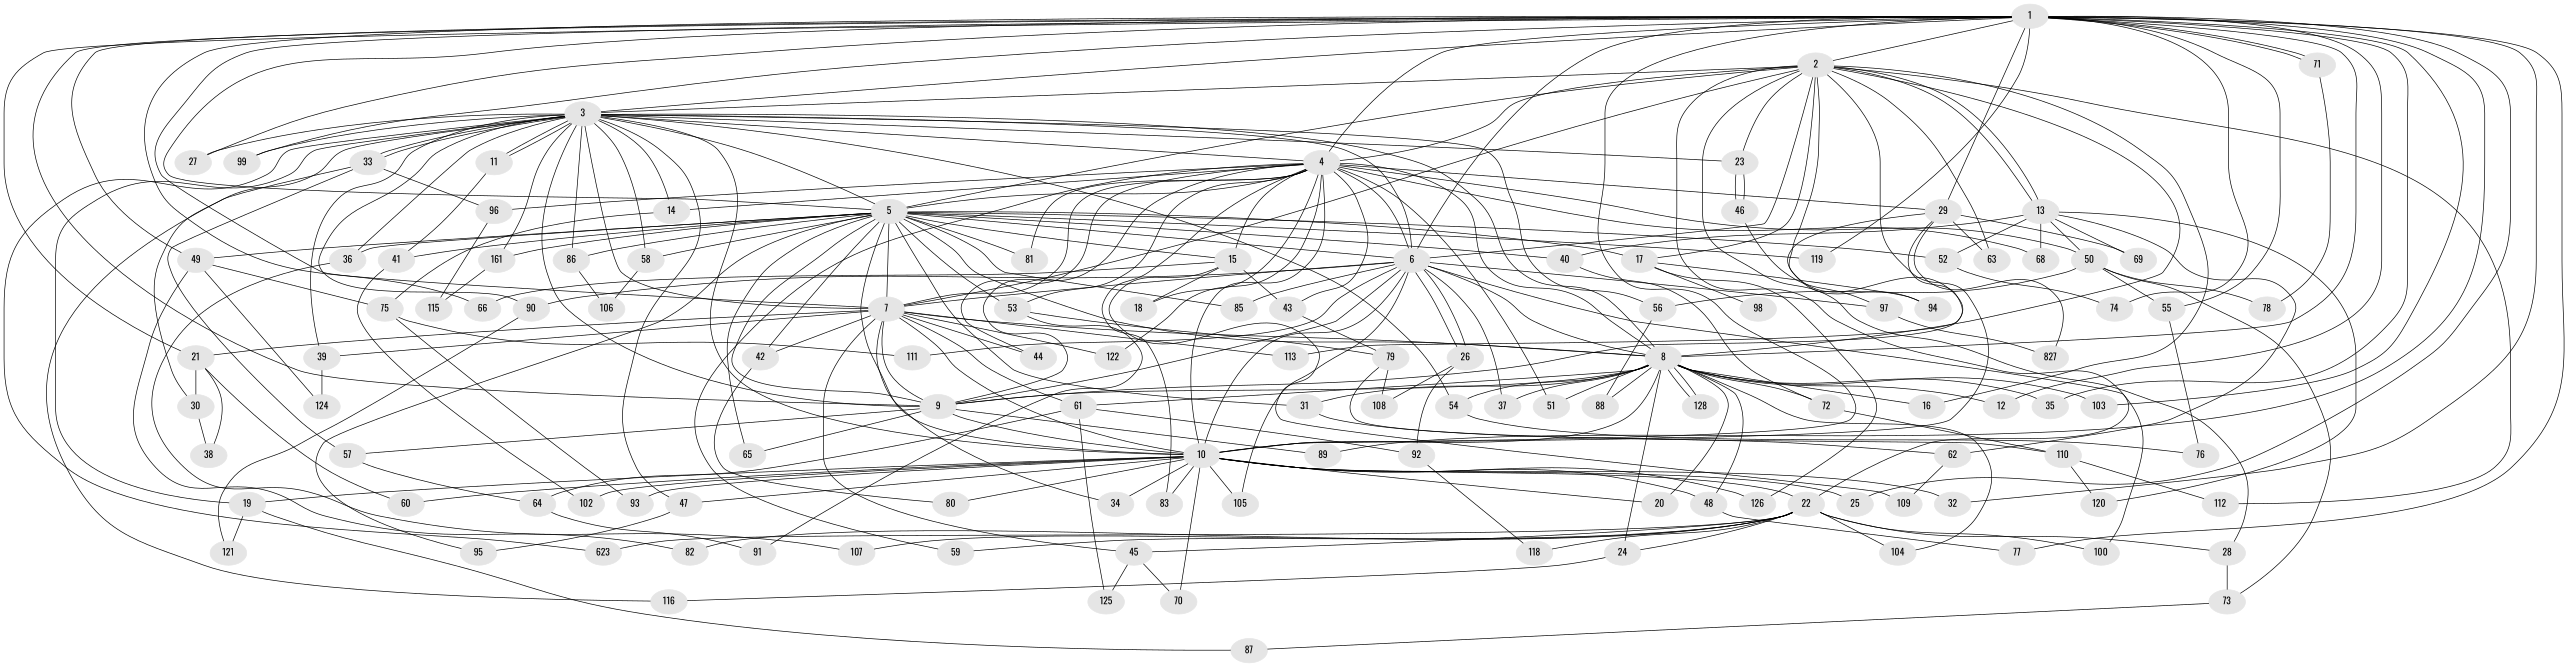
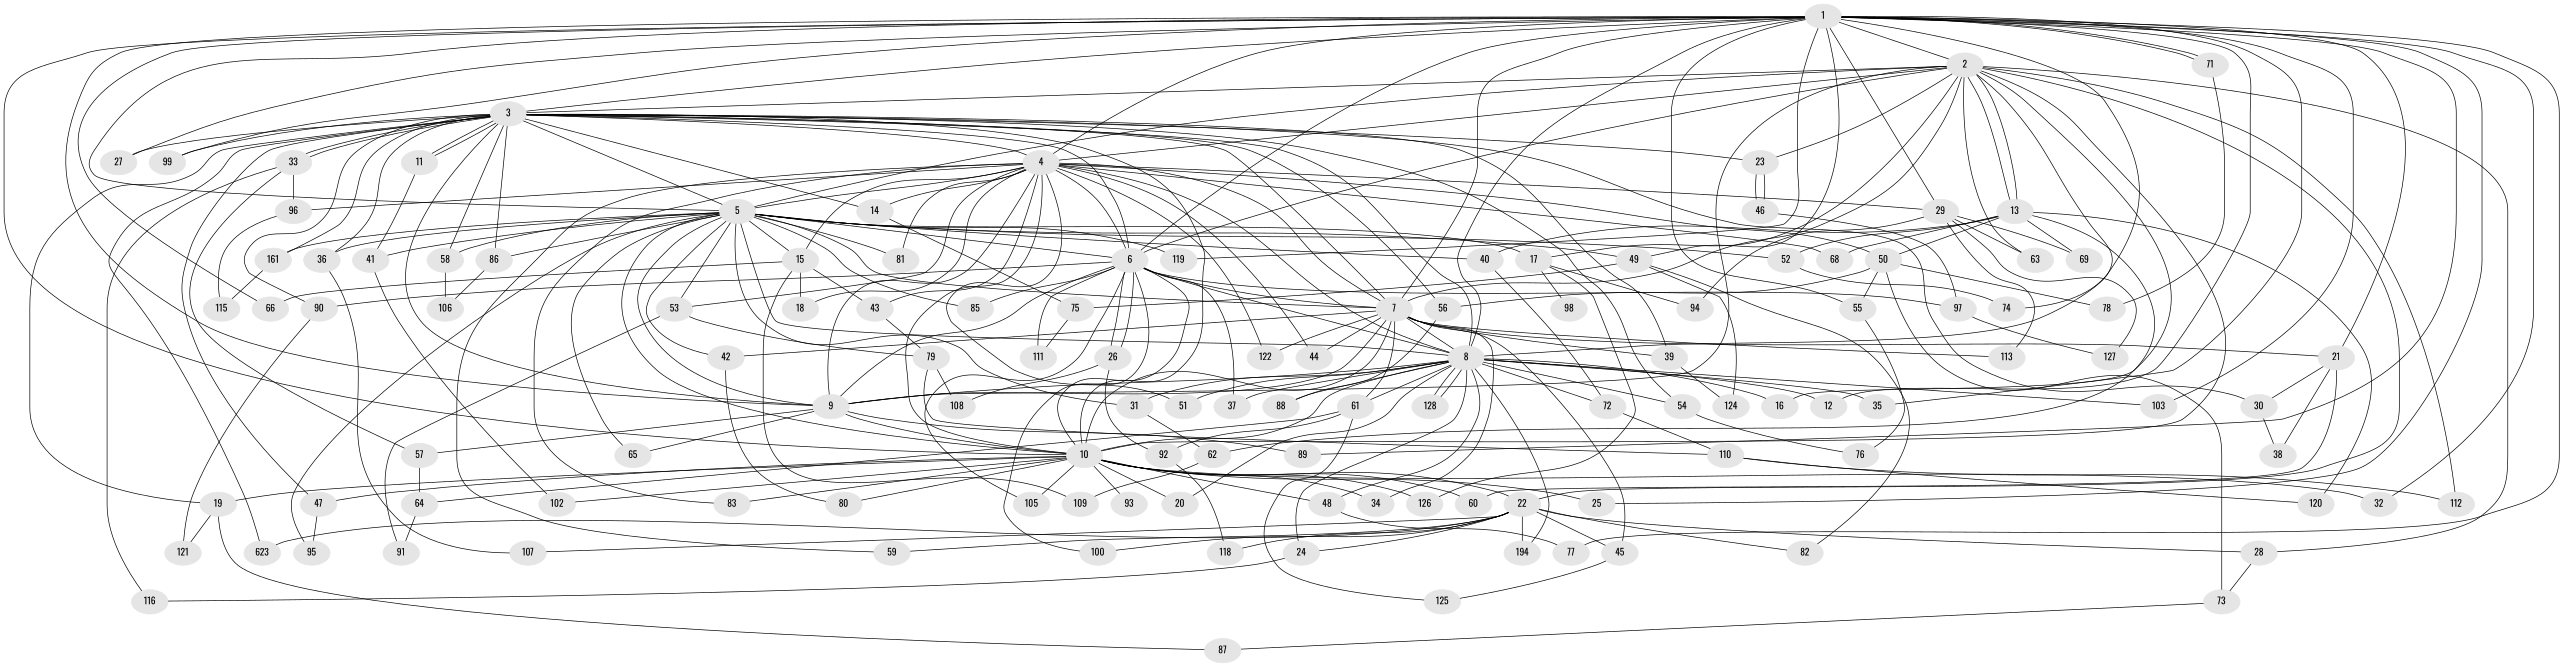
(2050, 358) -> (2110, 358)
(508, 409) -> none
(1898, 553) -> (1522, 553)
(1179, 602) -> none
